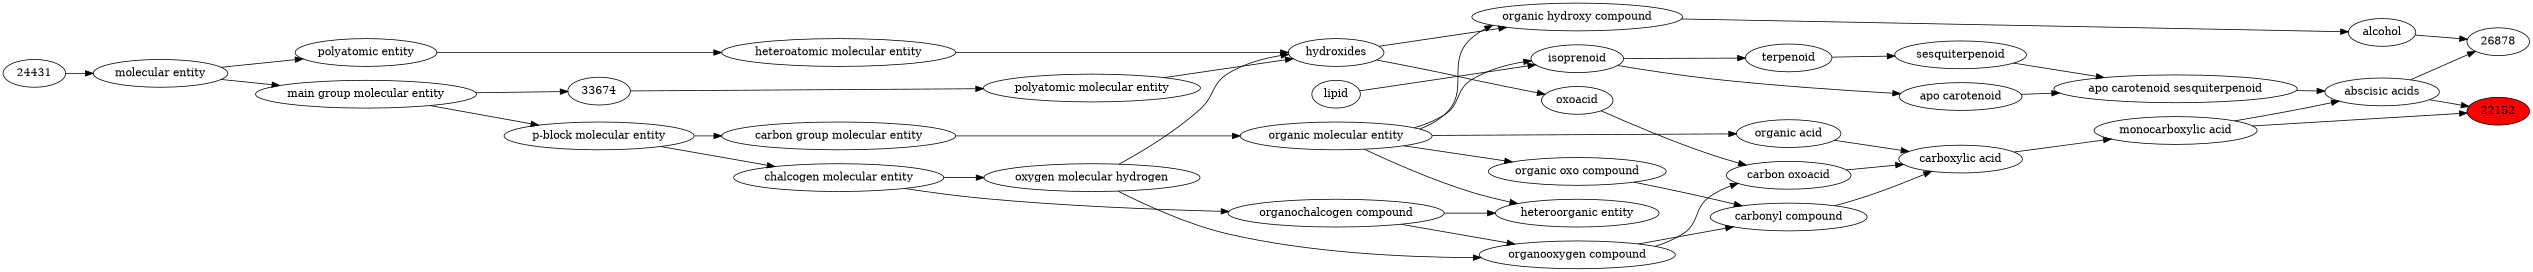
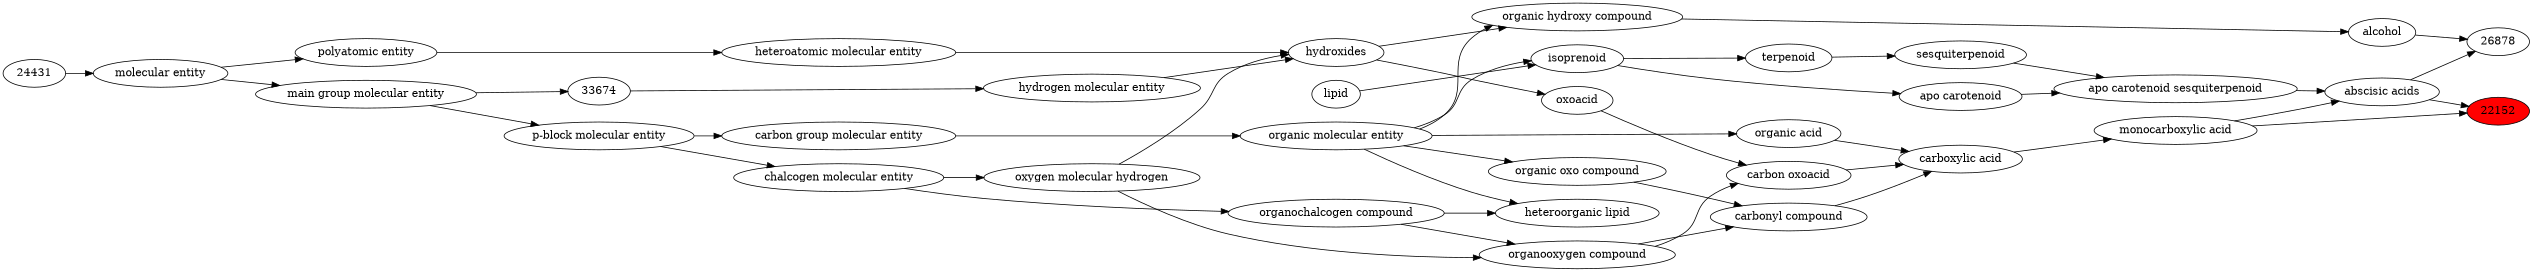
(1092, 88) -> (1092, 88)
(1577, 213) -> (1577, 213)
